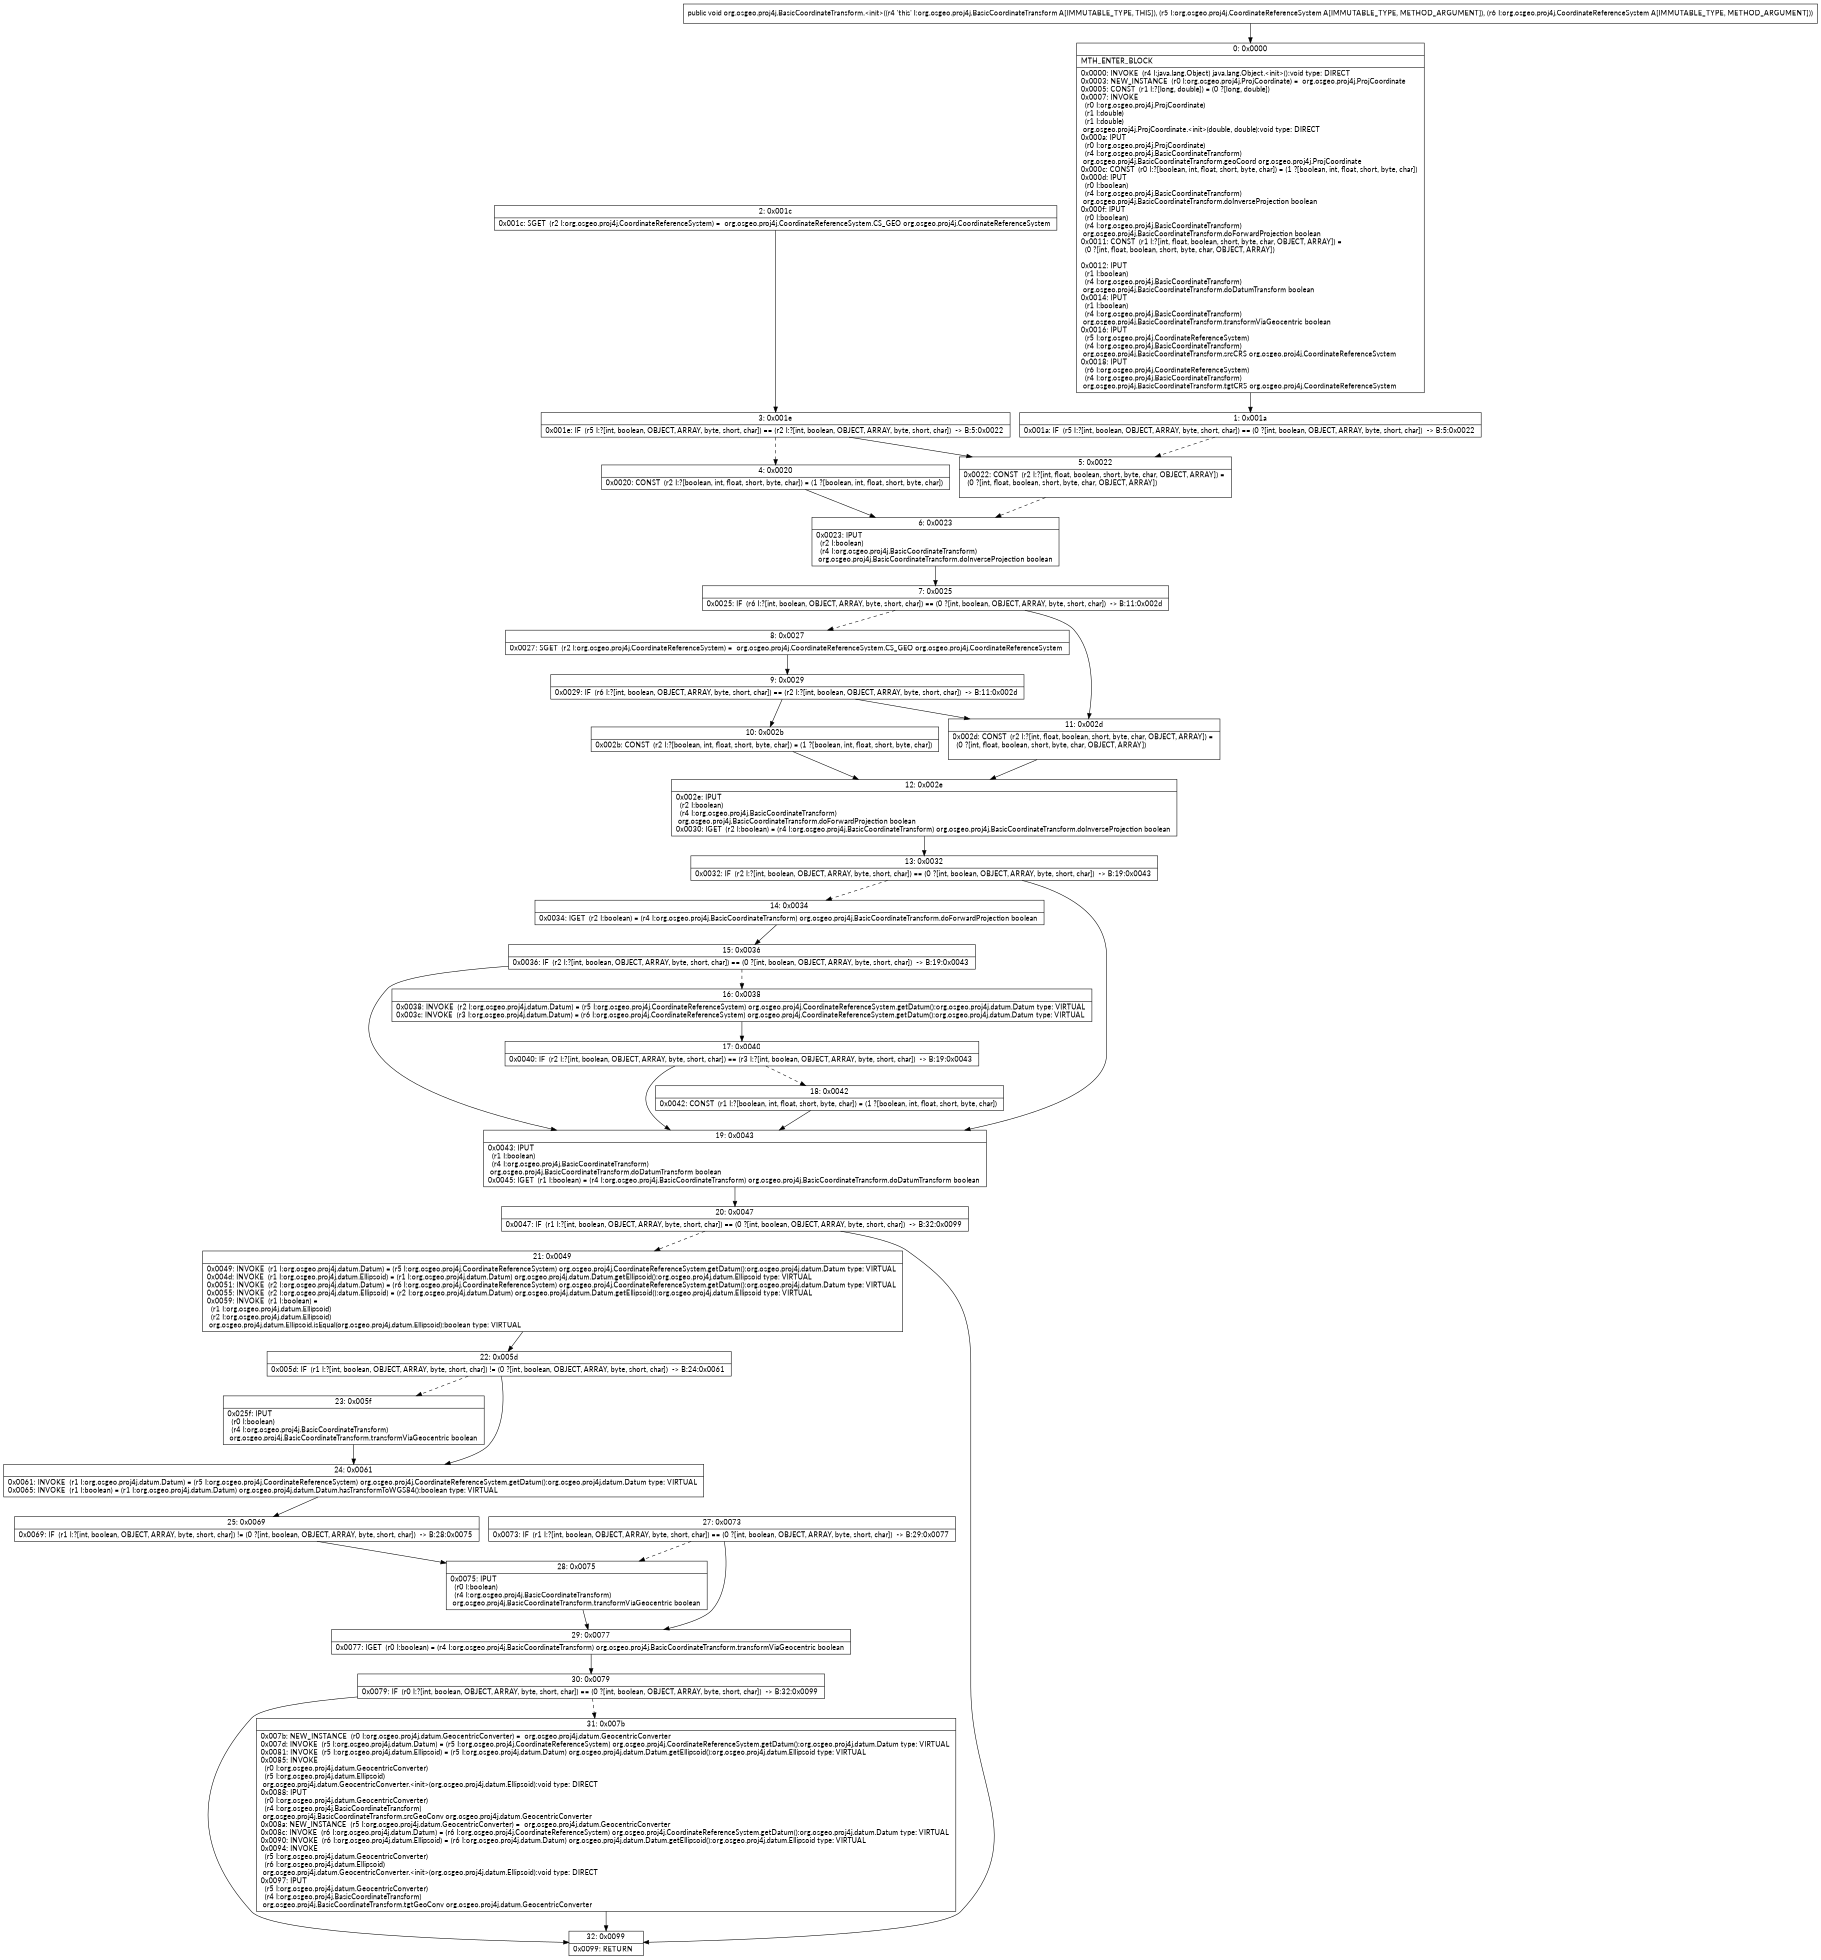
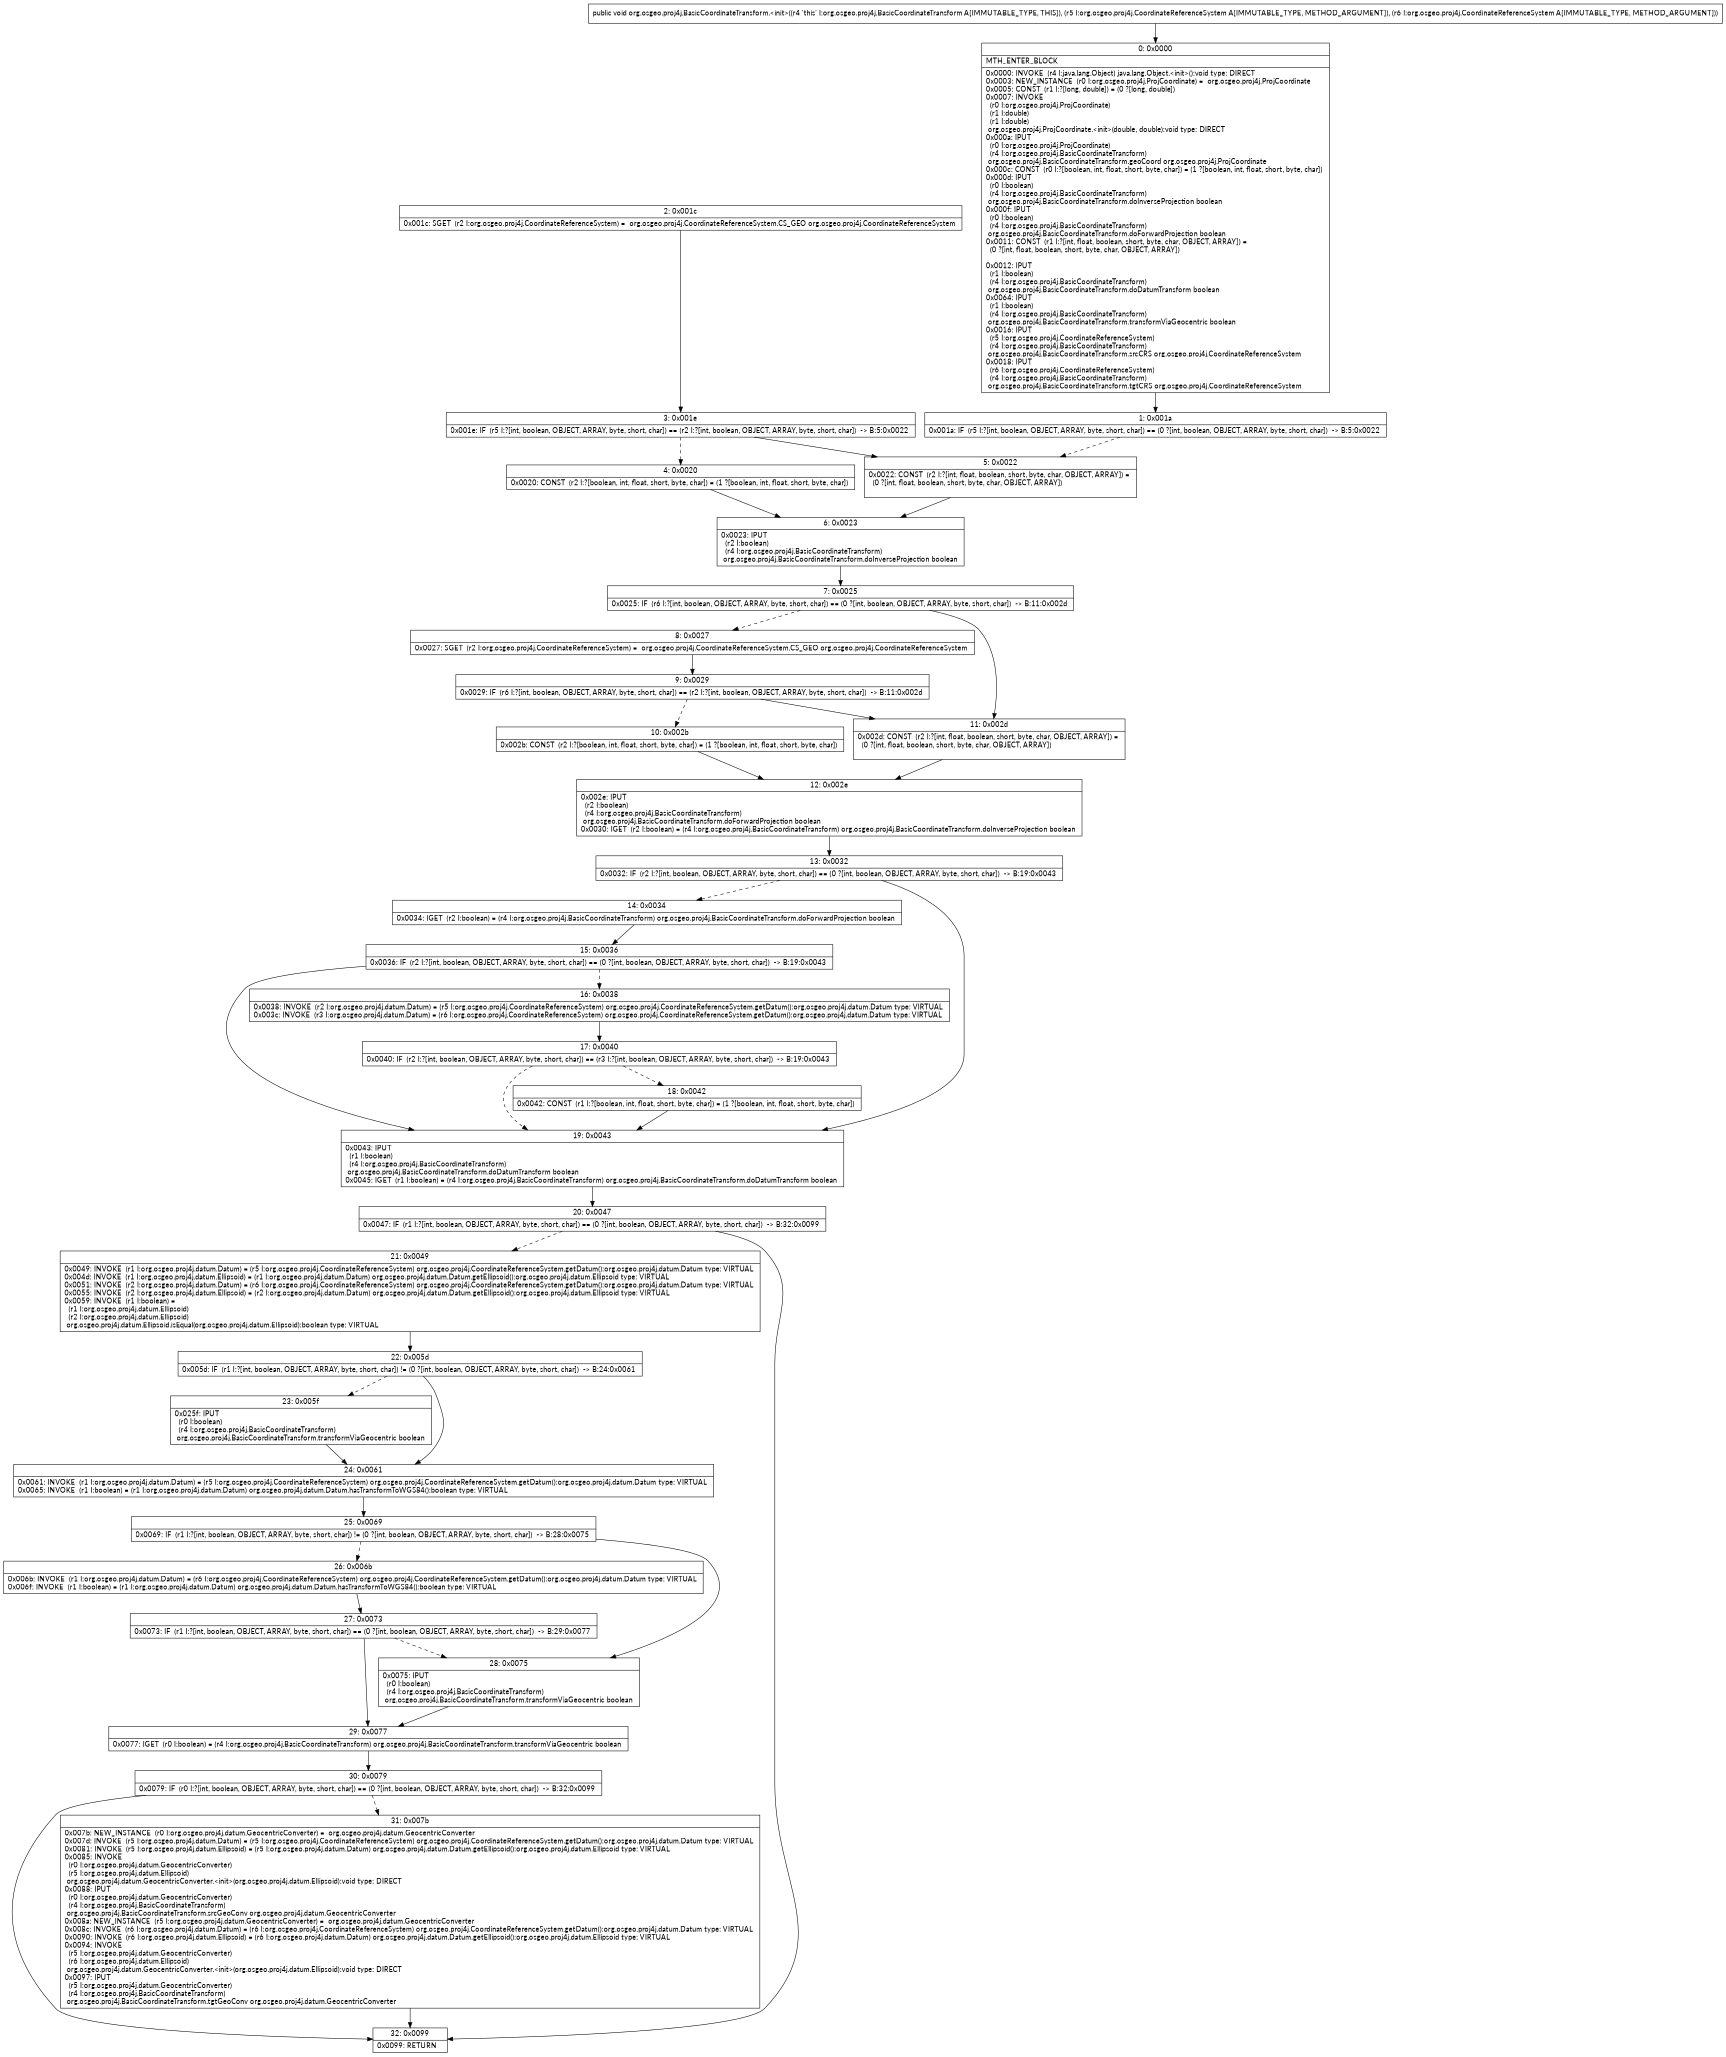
(1106, 298) -> (1011, 298)
(1023, 506) -> (928, 506)
(777, 711) -> (682, 711)
(647, 1094) -> (504, 1094)
none -> (353, 1577)
